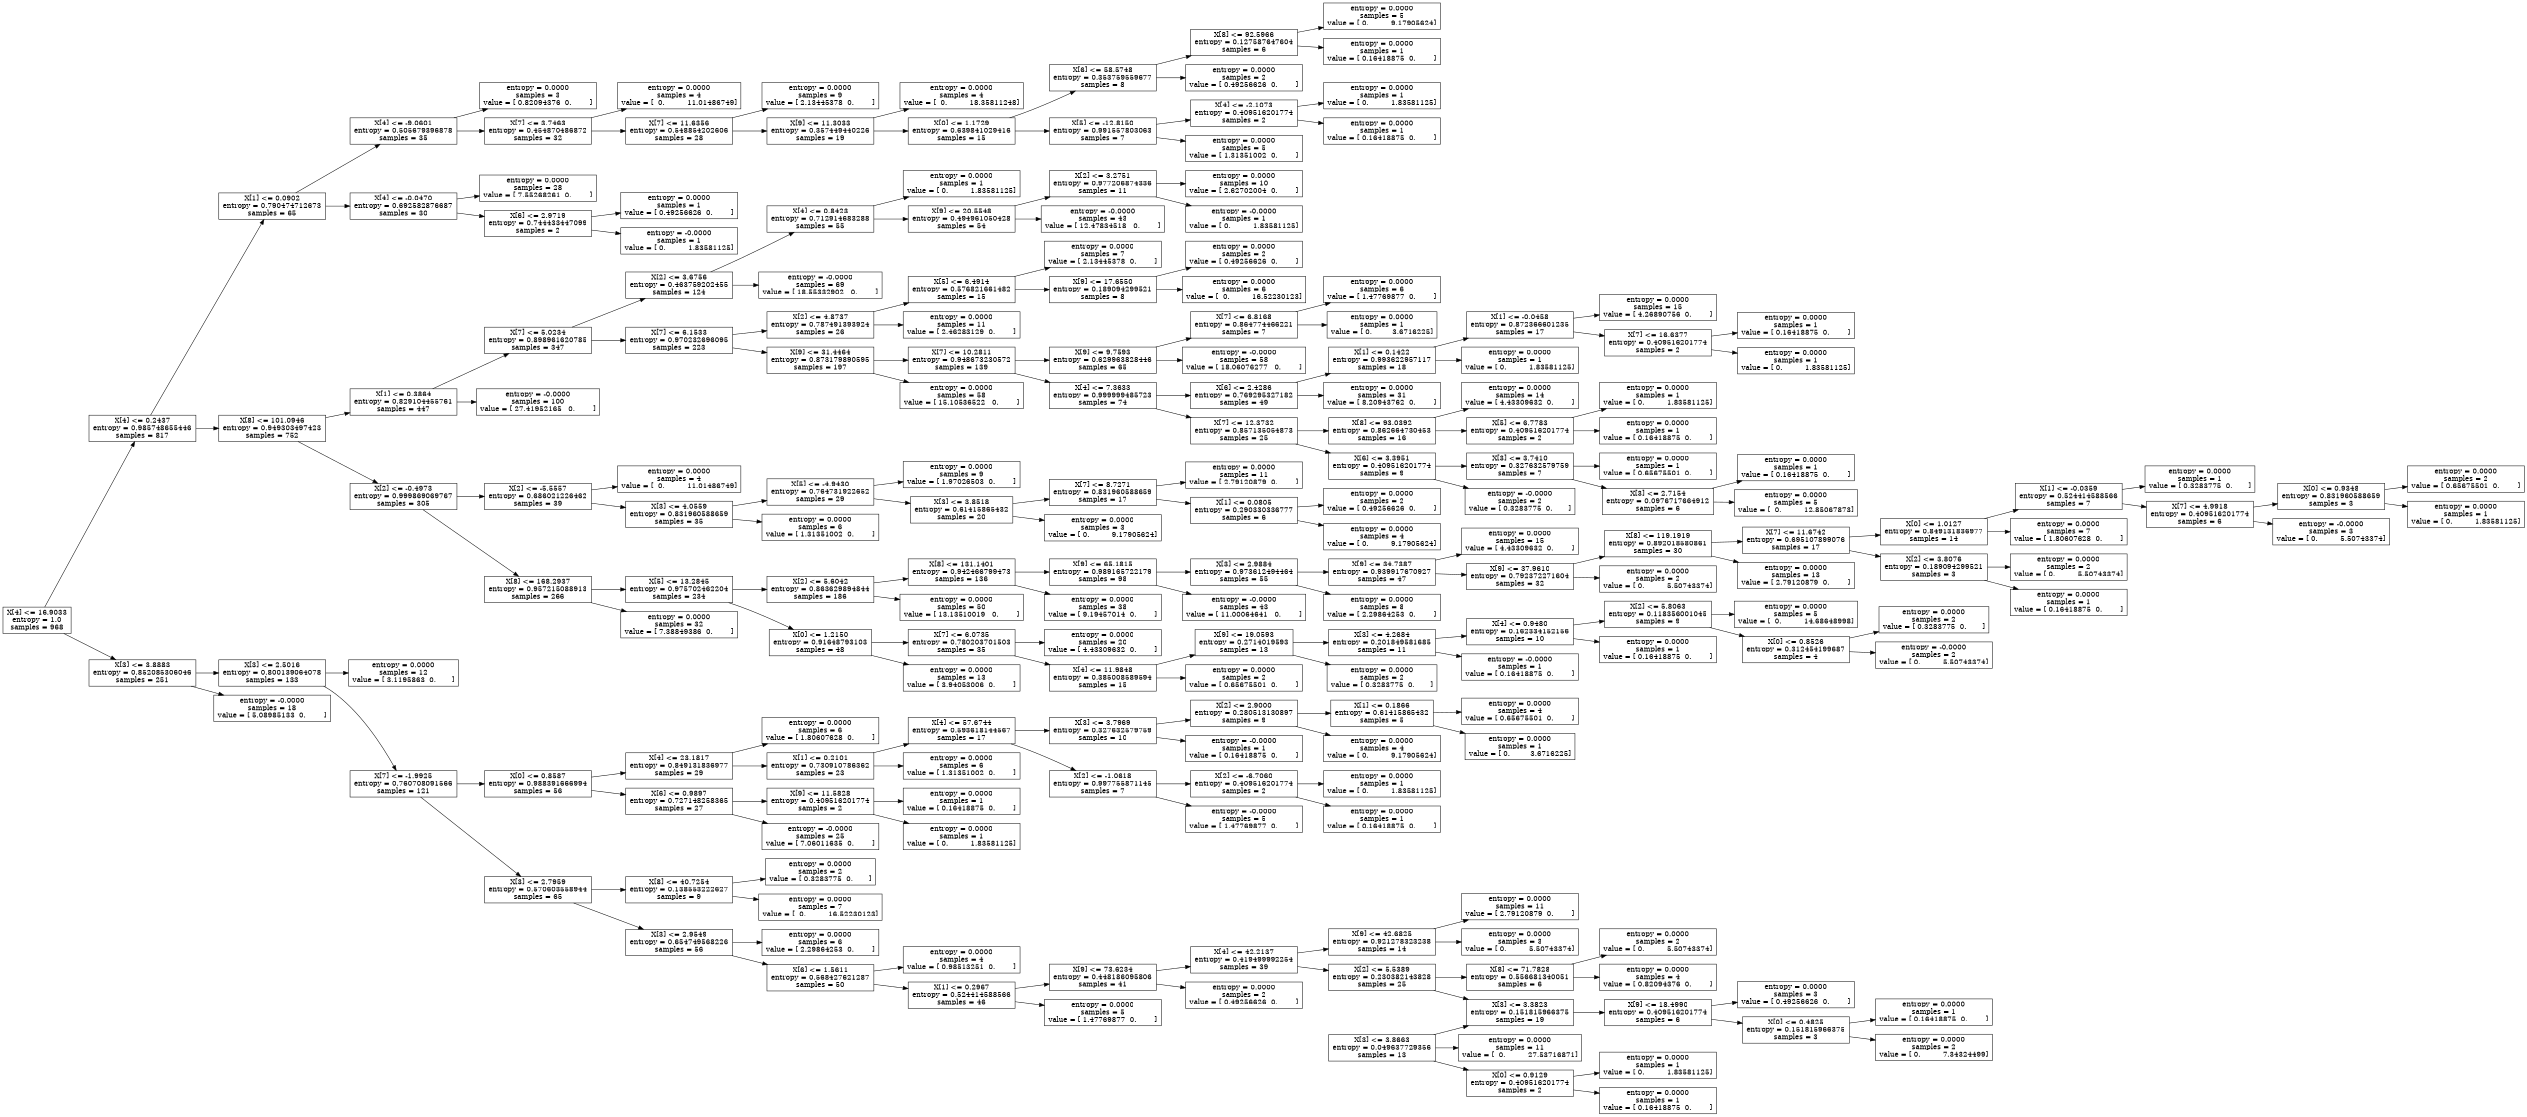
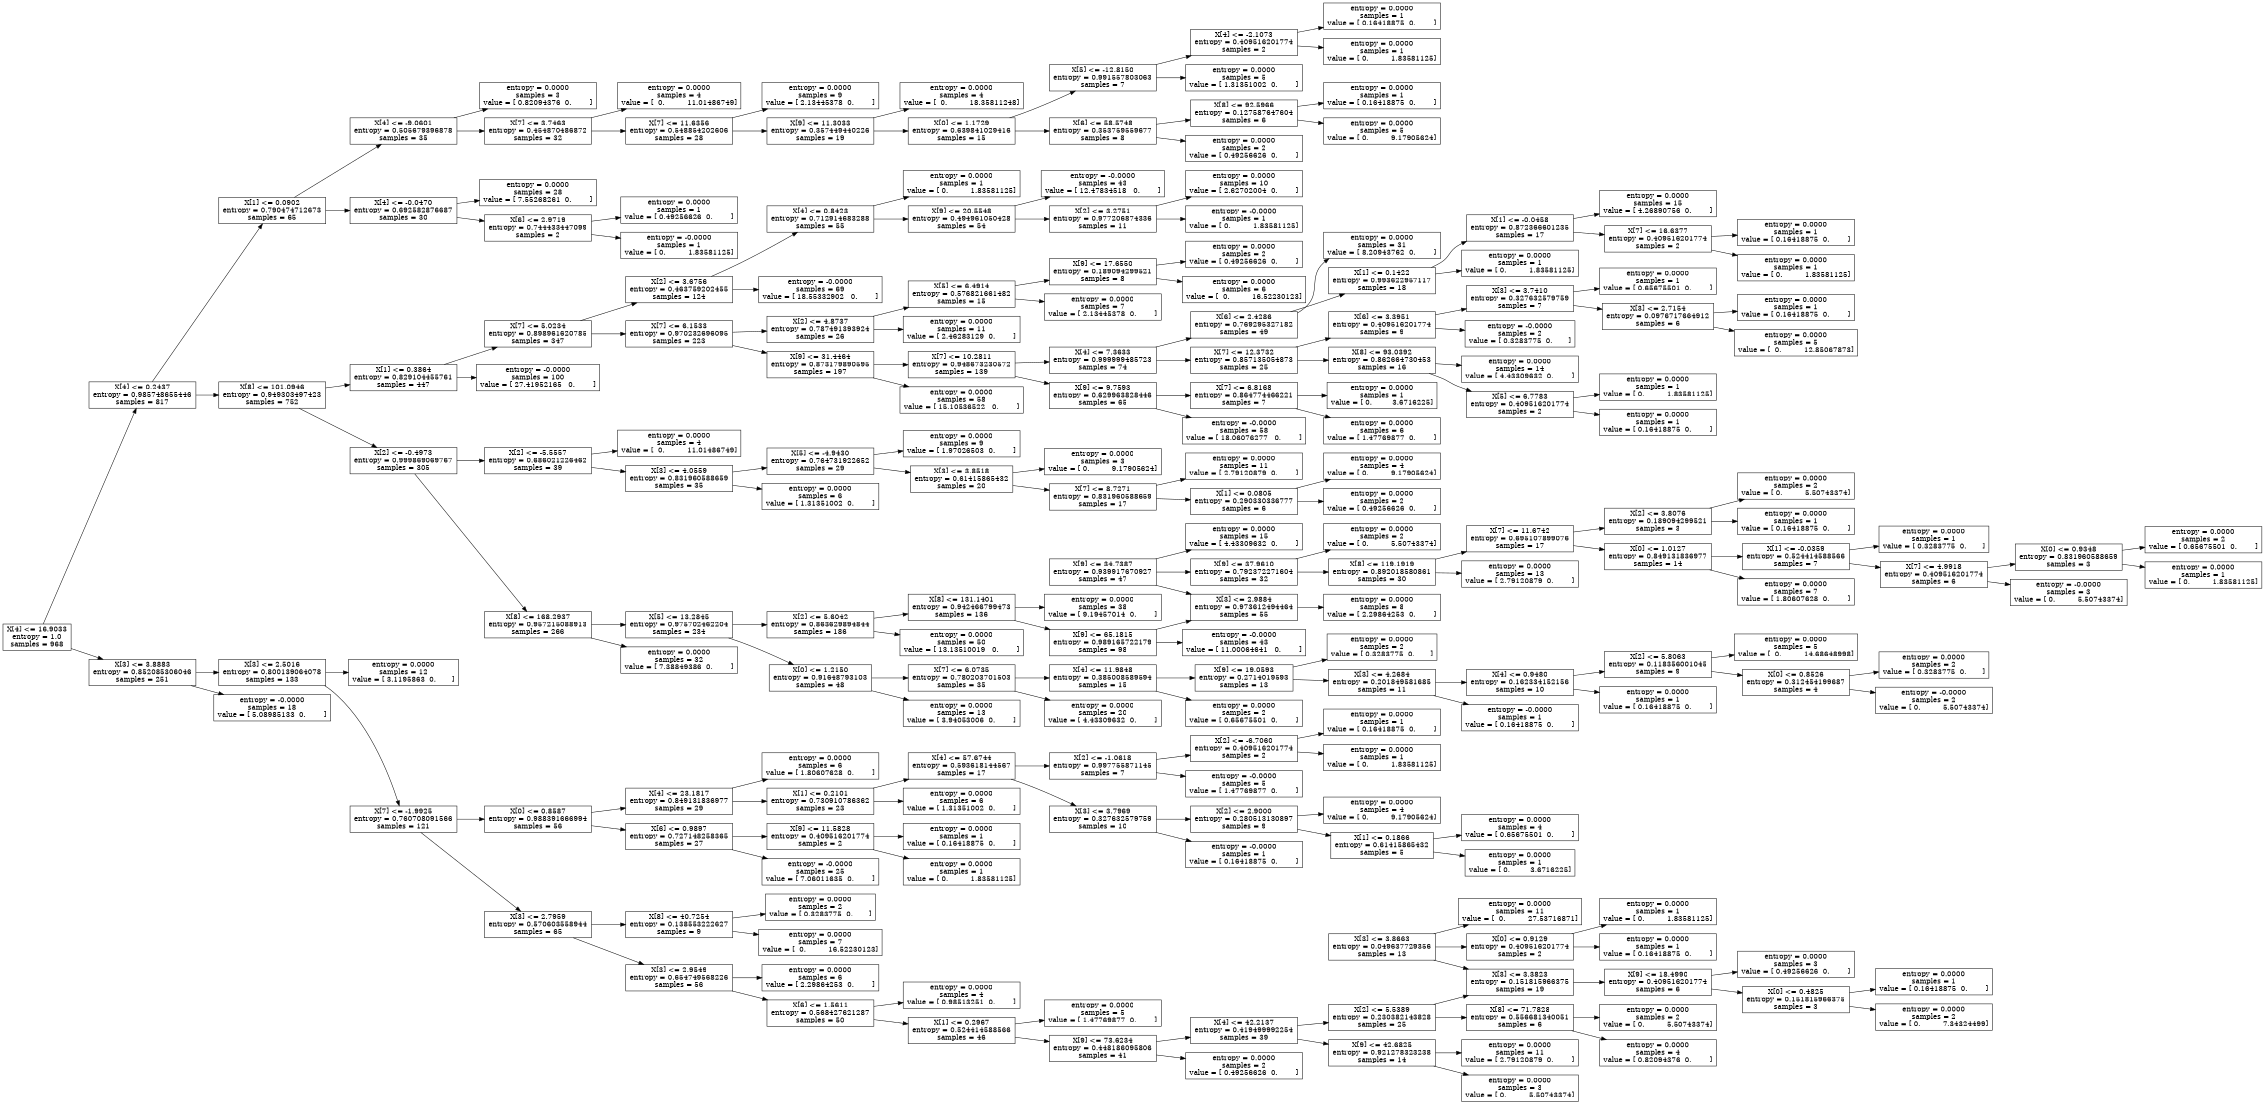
(1310, 572) -> (1171, 589)
